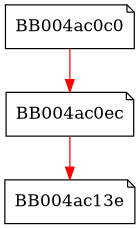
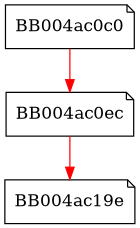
(70, 202) -> (70, 202)
